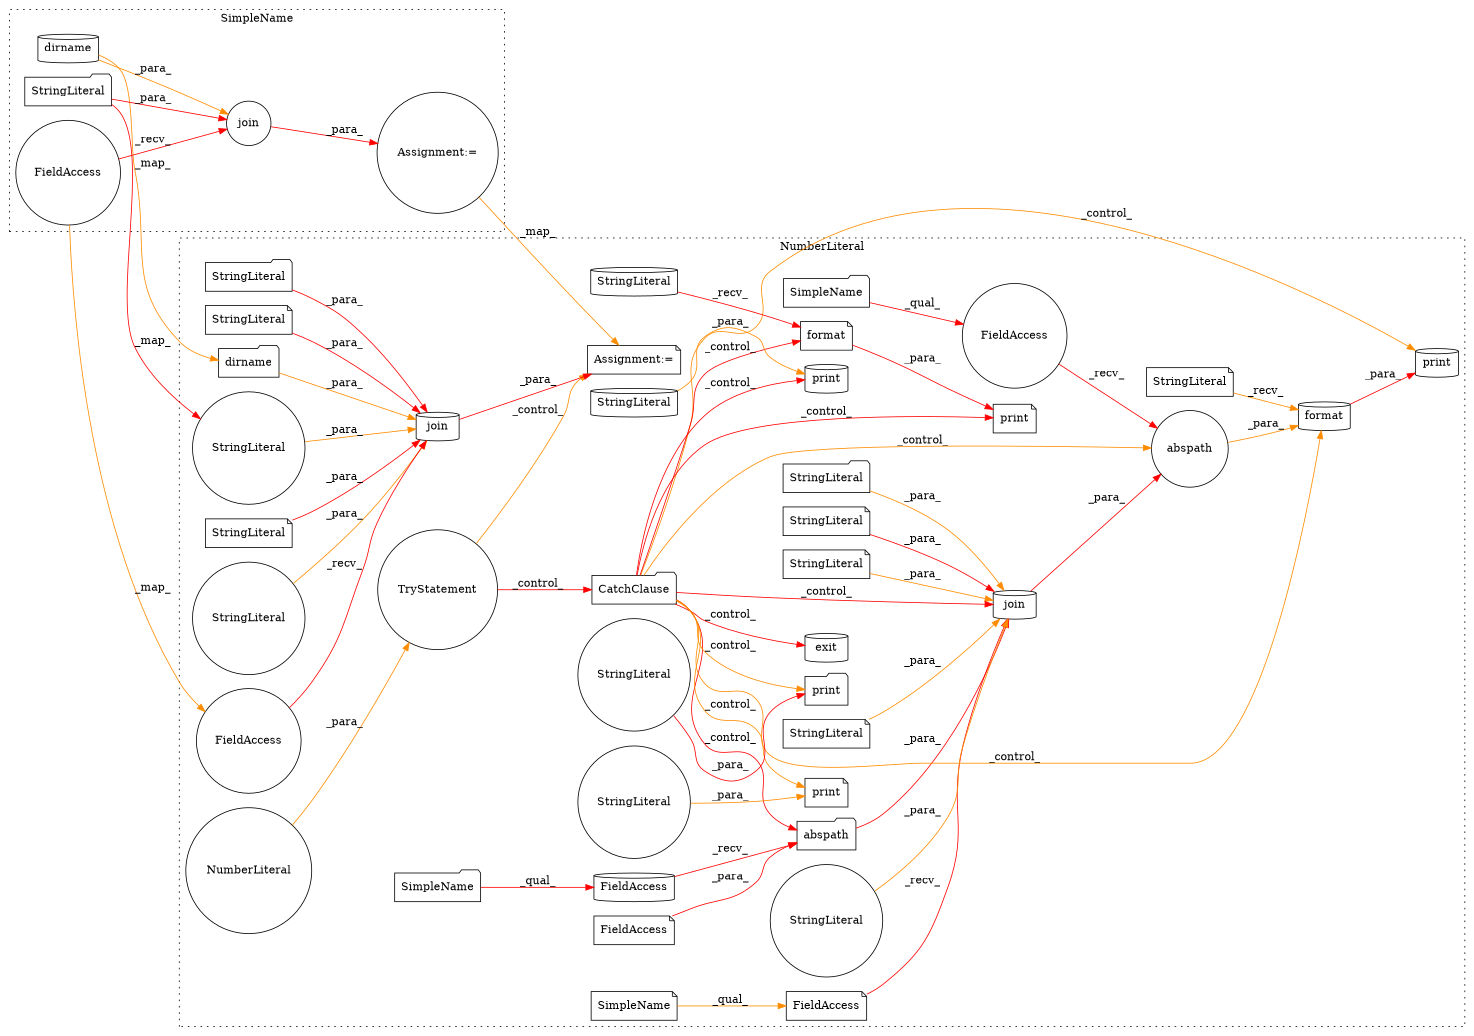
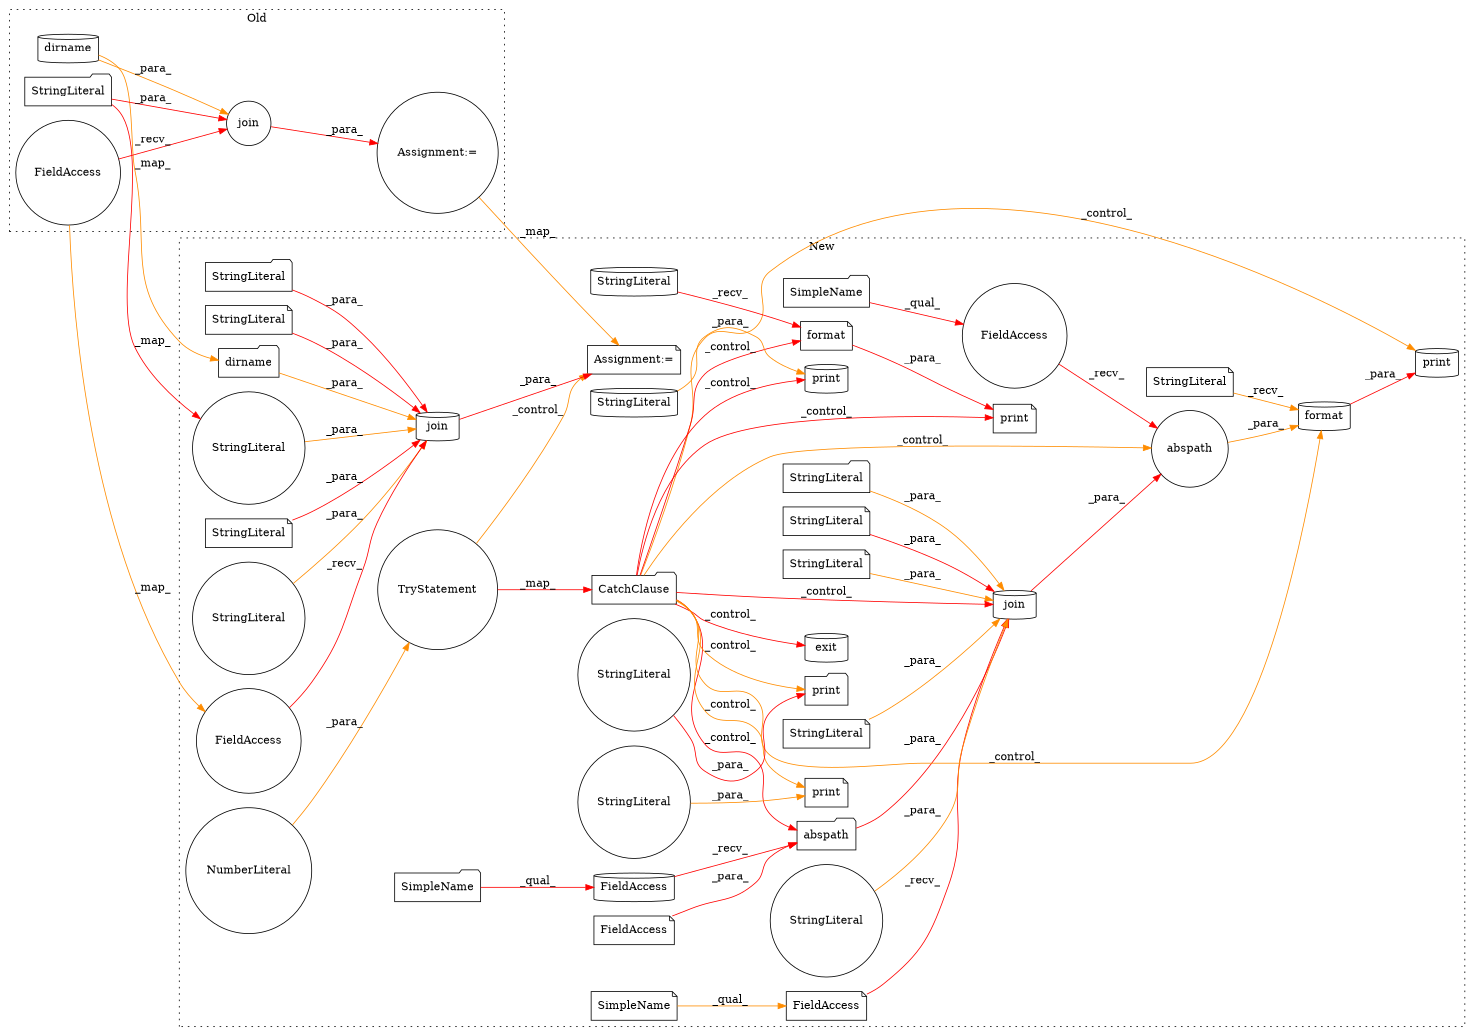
(257, 19) -> (257, 19)
(822, 247) -> (822, 247)
(538, 584) -> (538, 584)
